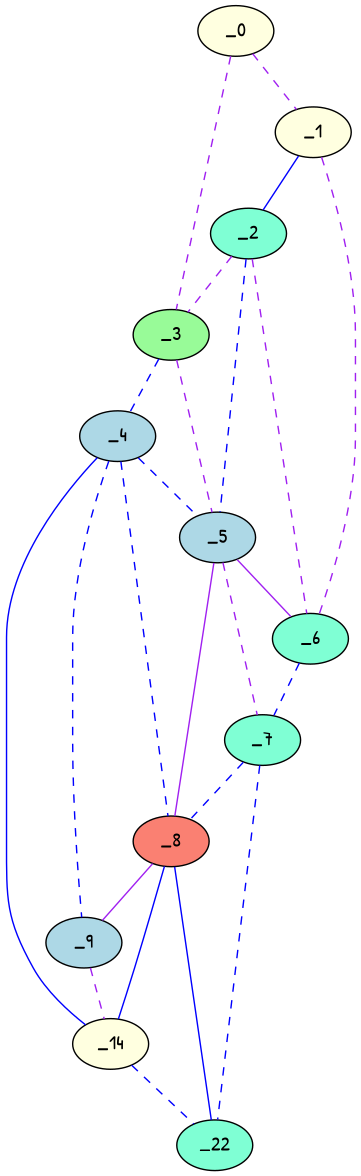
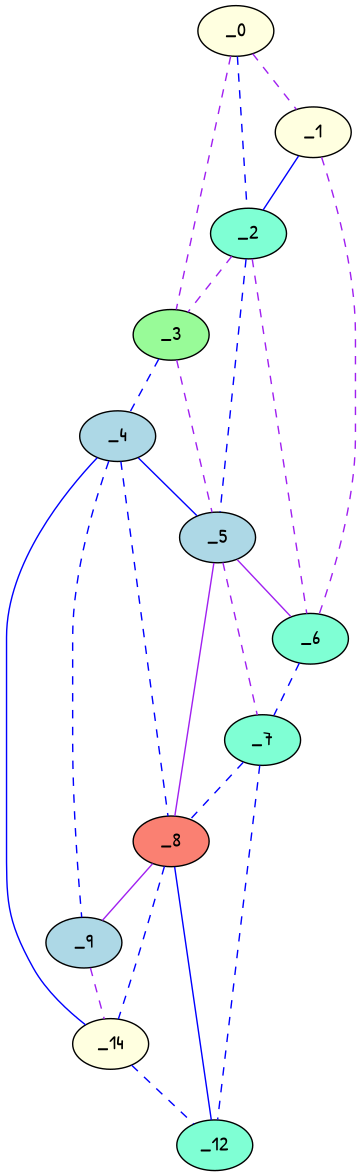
none -> (242, 132)
(168, 487) -> (168, 487)
(142, 943) -> (142, 943)
(215, 1145) -> (215, 1145)
